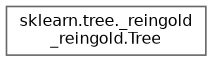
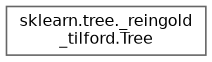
(106, 31) -> (106, 31)
